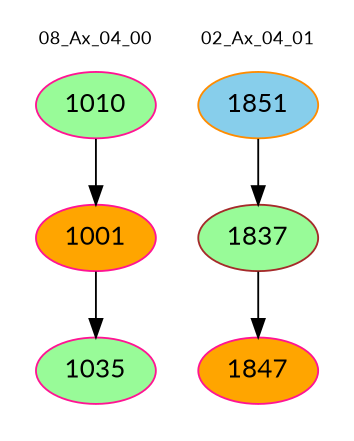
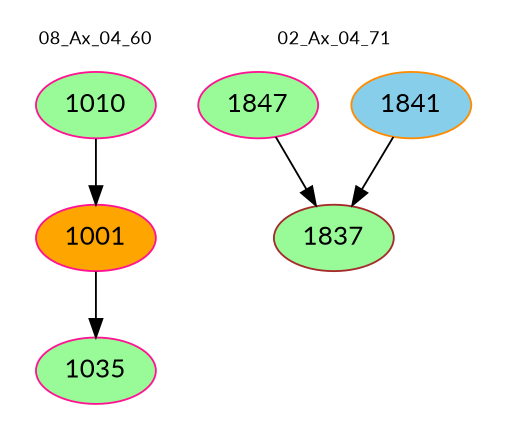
(96, 40) -> (96, 40)
(258, 40) -> (335, 40)
(258, 105) -> (411, 105)
(258, 295) -> (291, 163)
(258, 371) -> (258, 105)
